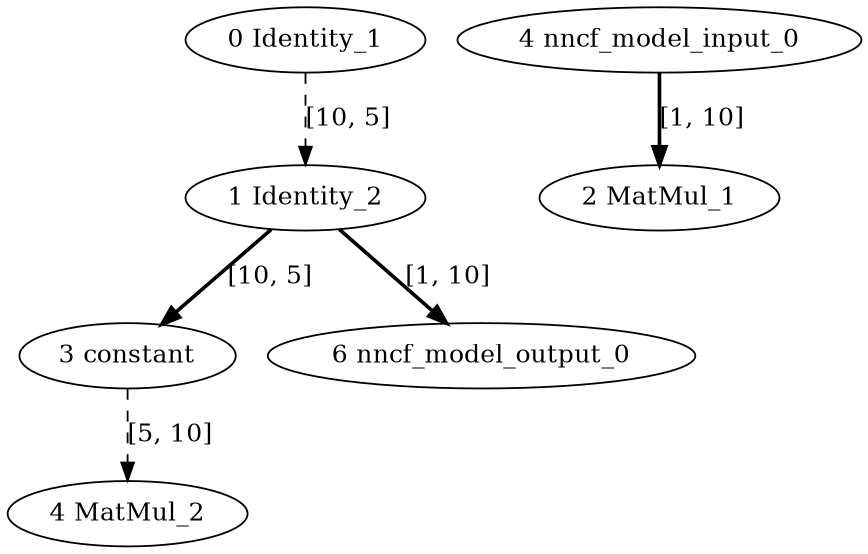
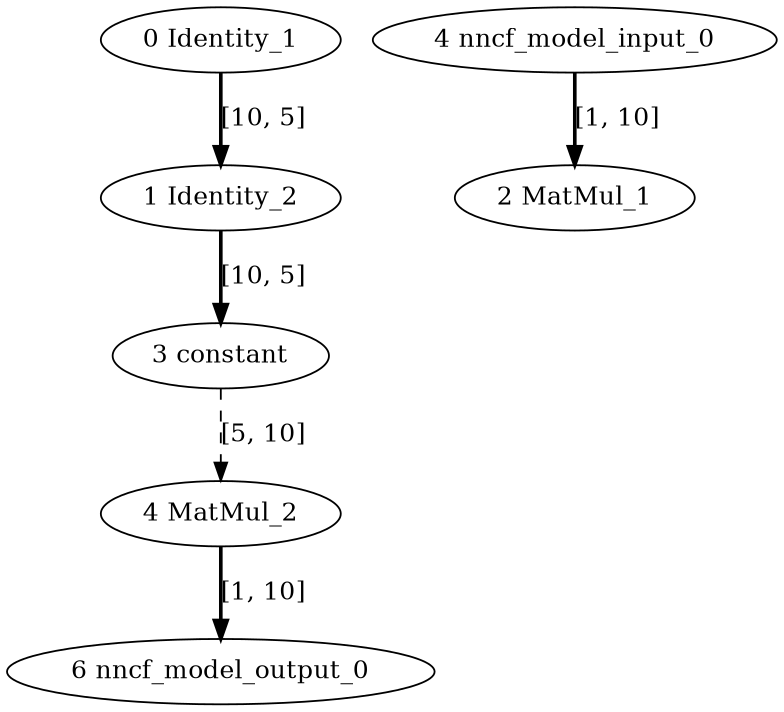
(305, 110) -> (221, 110)
(386, 270) -> (221, 584)
